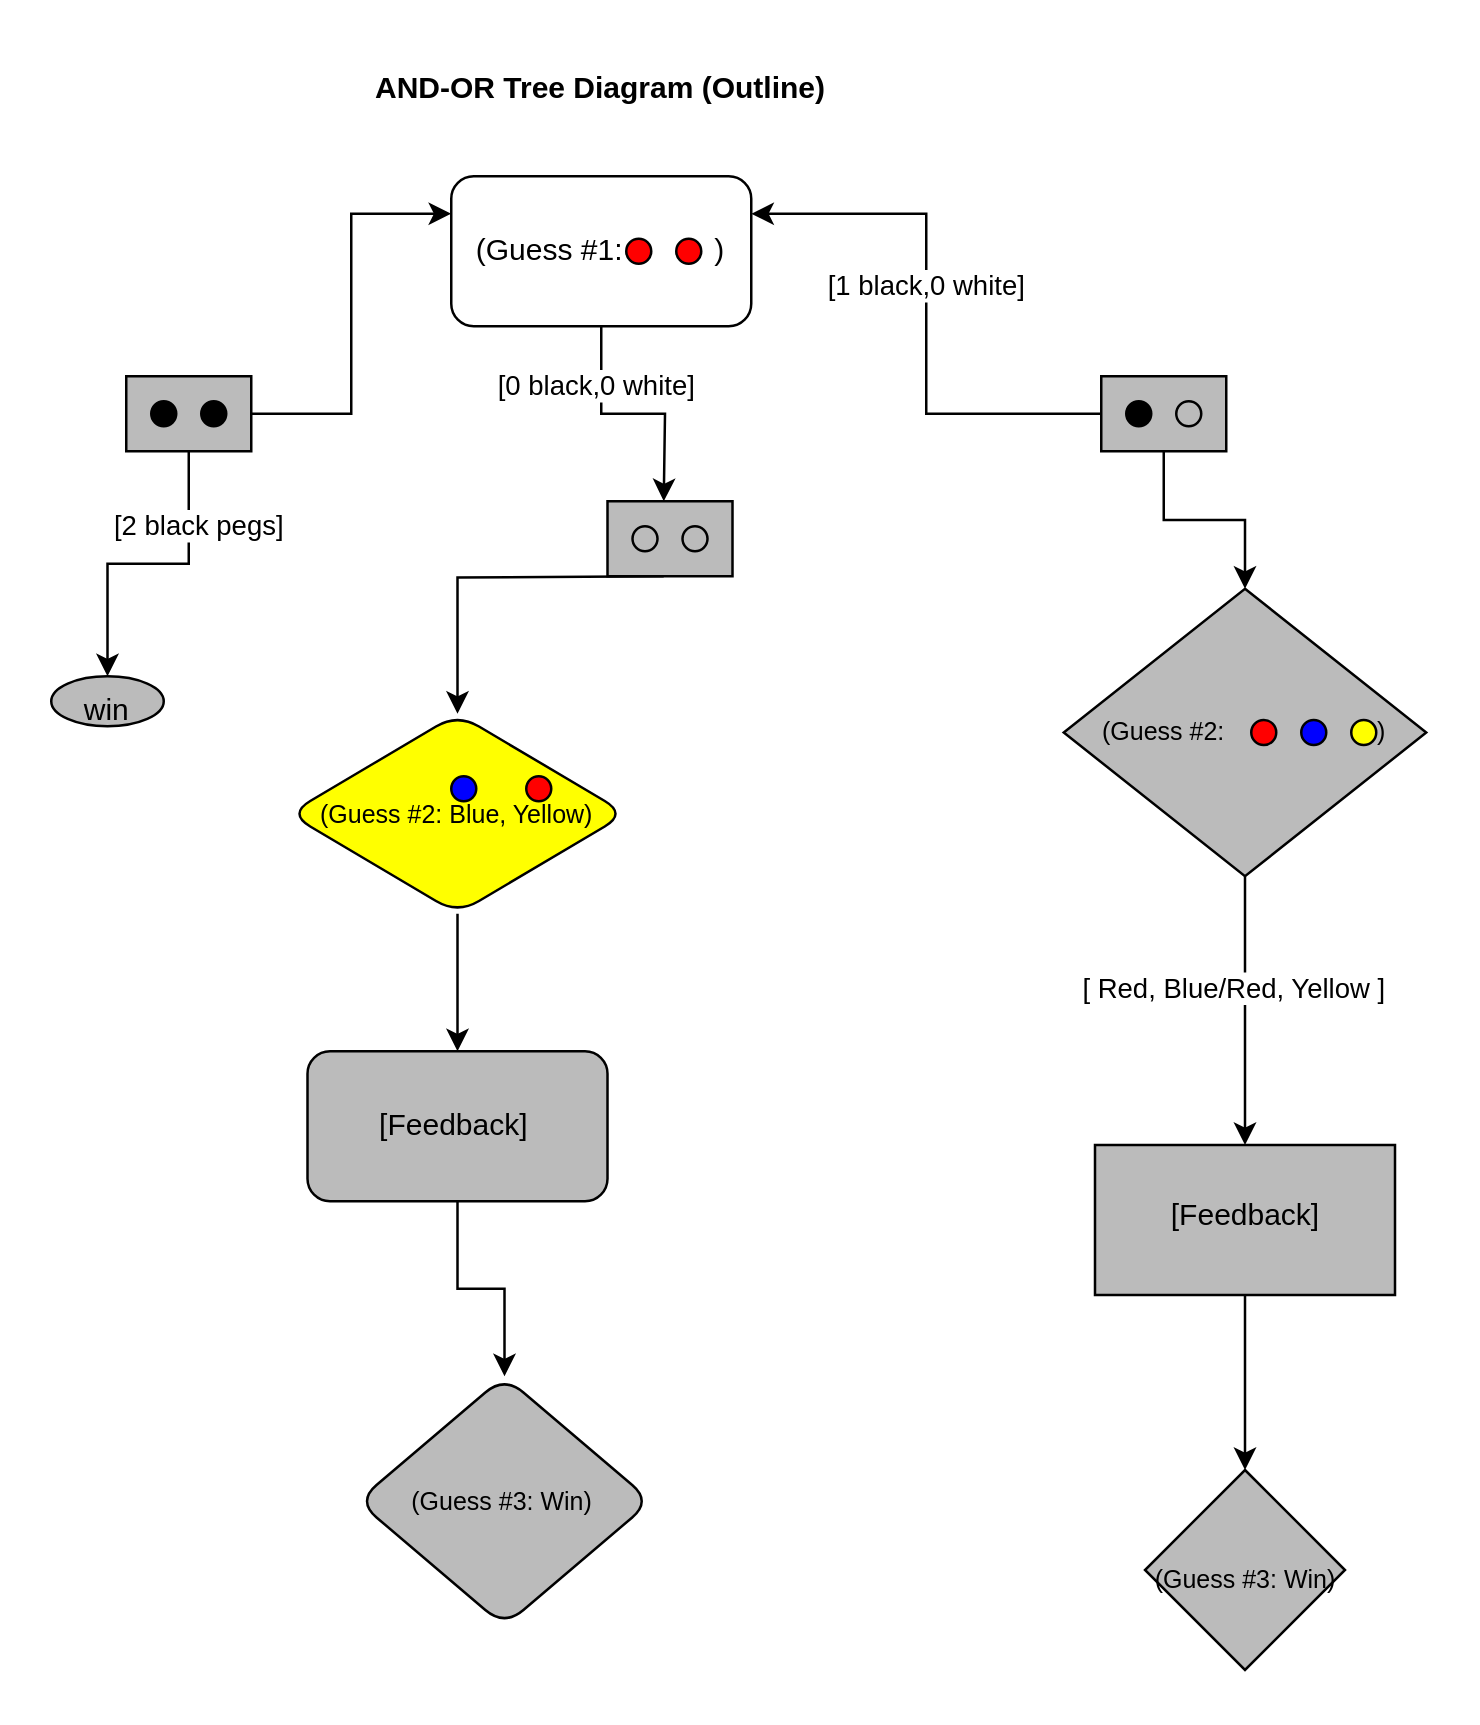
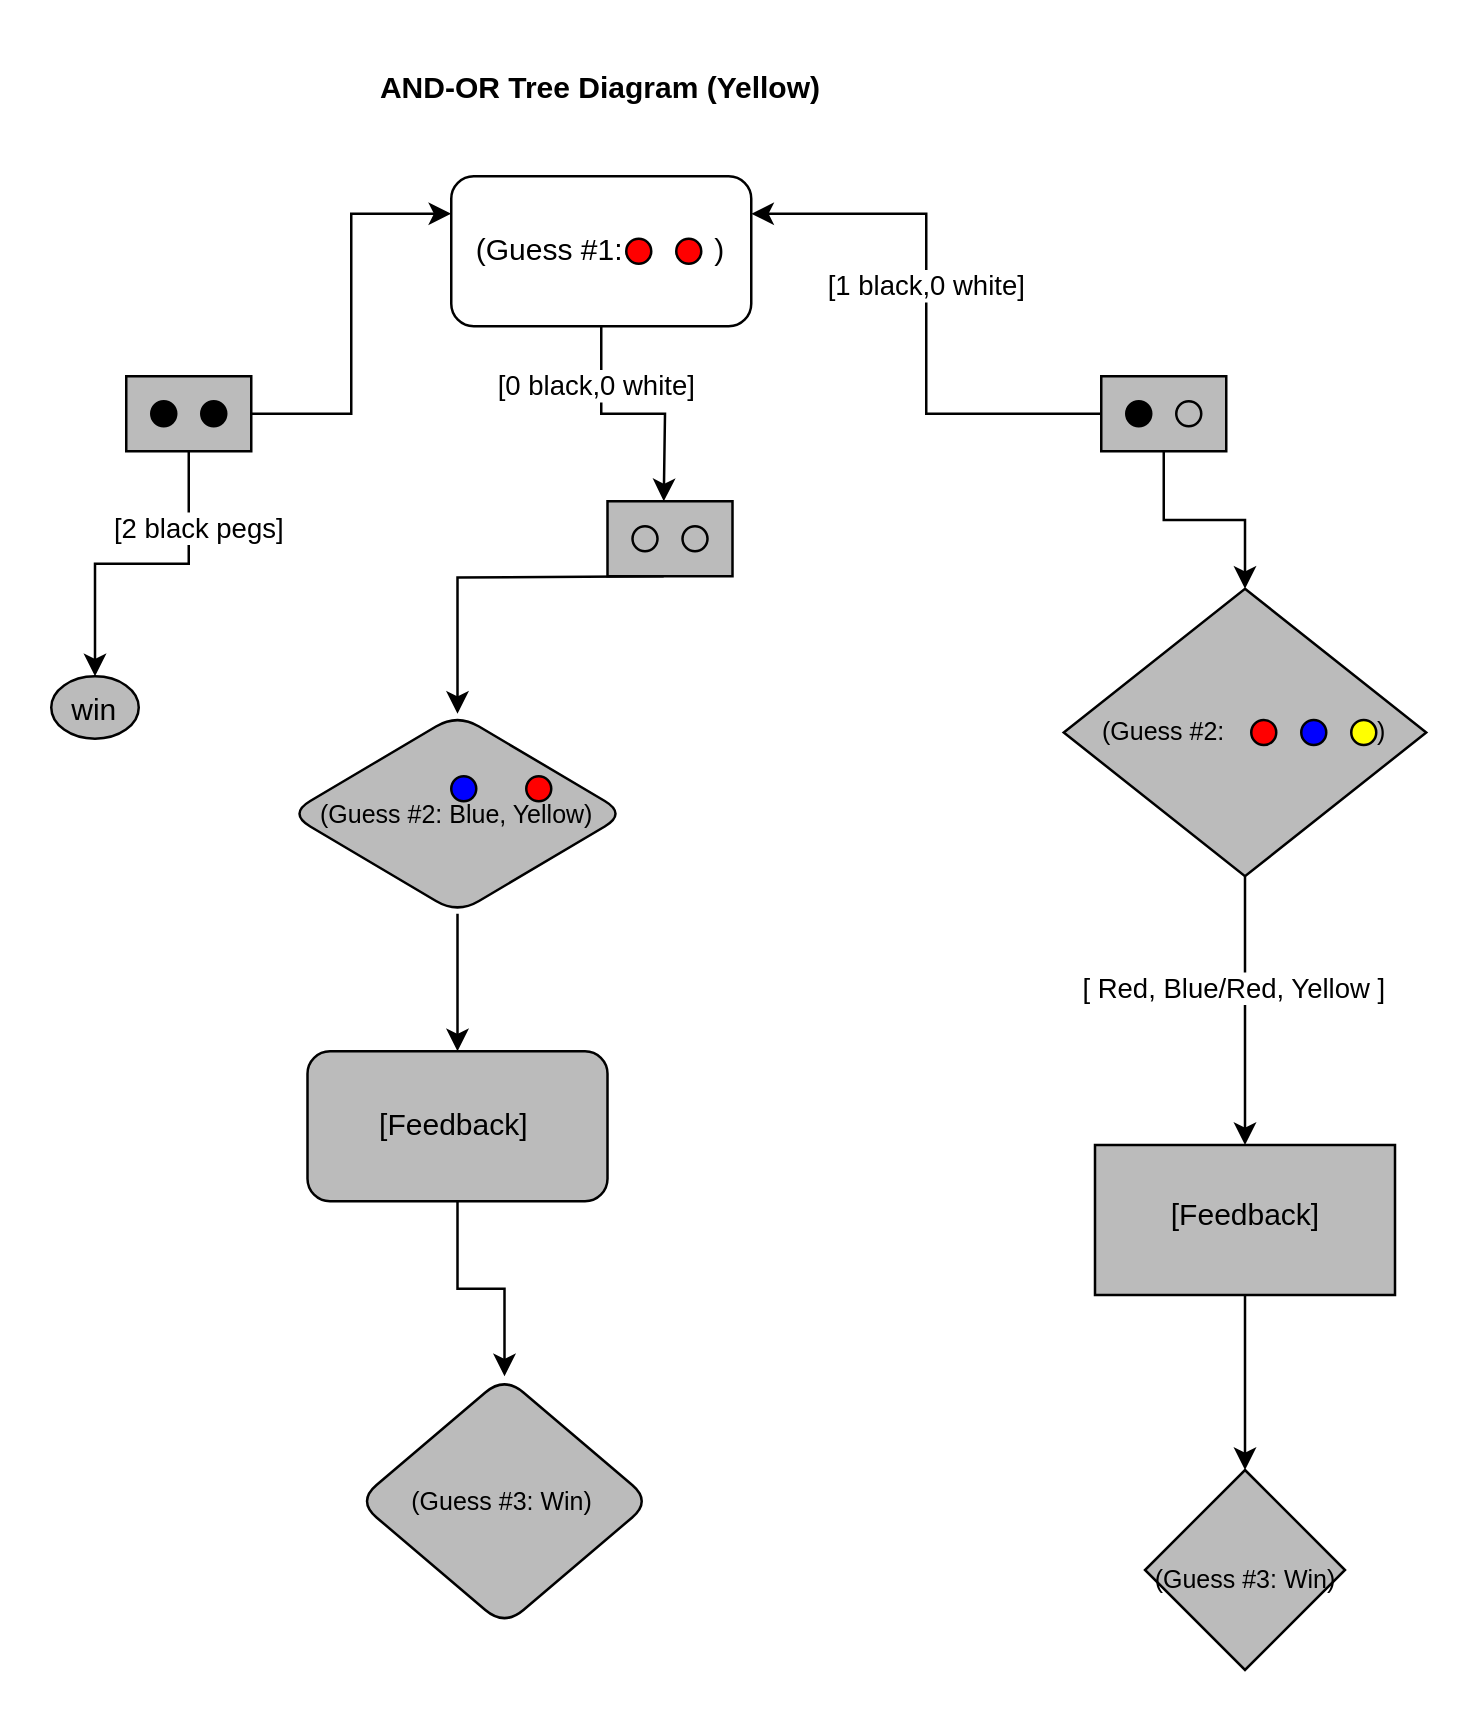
(601, 89) -> (601, 89)
(108, 701) -> (95, 708)
(458, 814) -> (458, 814)
